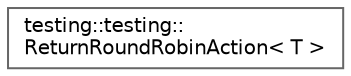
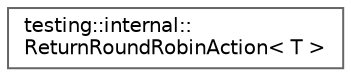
(176, 38) -> (176, 38)
